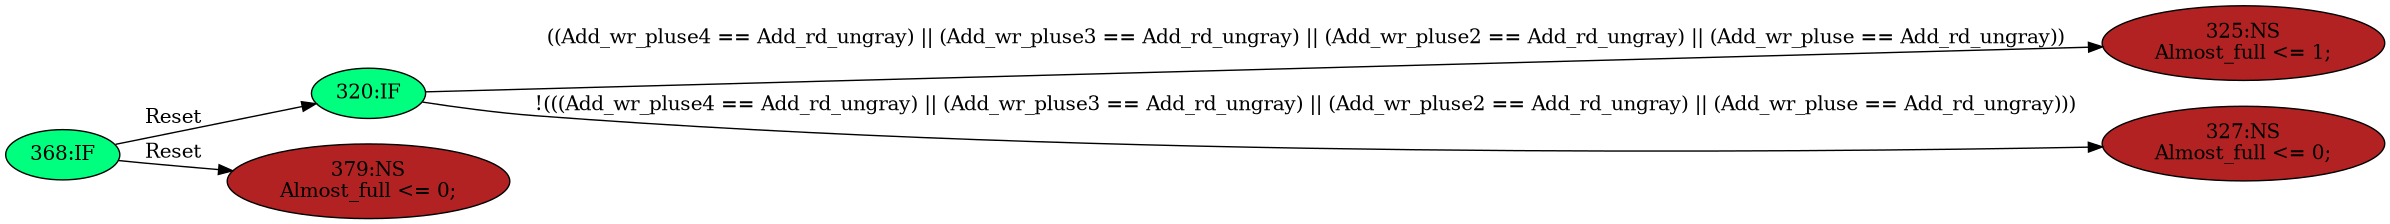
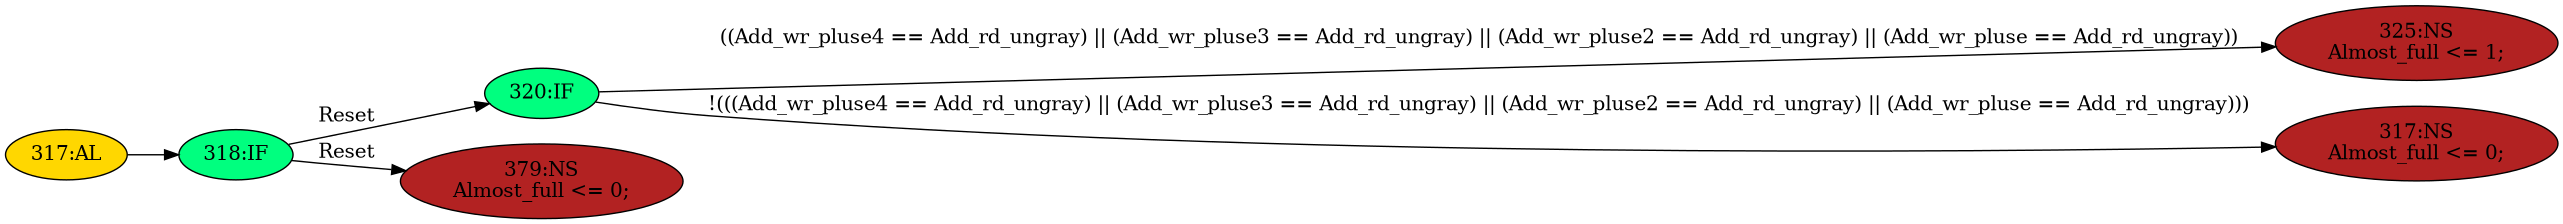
(2243, 144) -> (2417, 144)
(63, 155) -> (236, 155)
none -> (66, 155)
